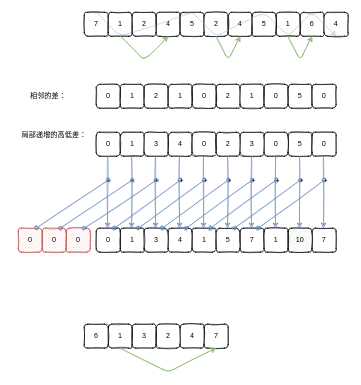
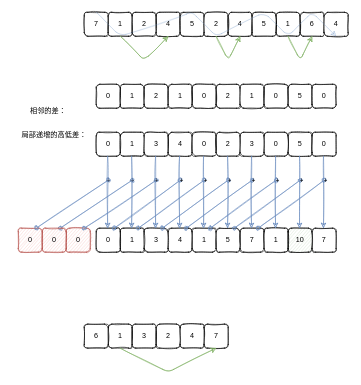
(48, 96) -> (48, 111)
